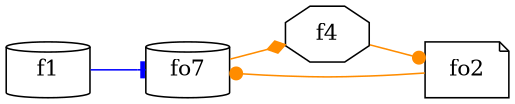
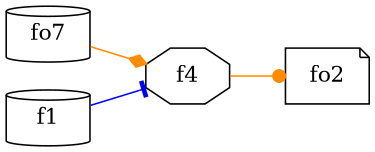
(114, 70) -> (115, 98)
(334, 77) -> none
